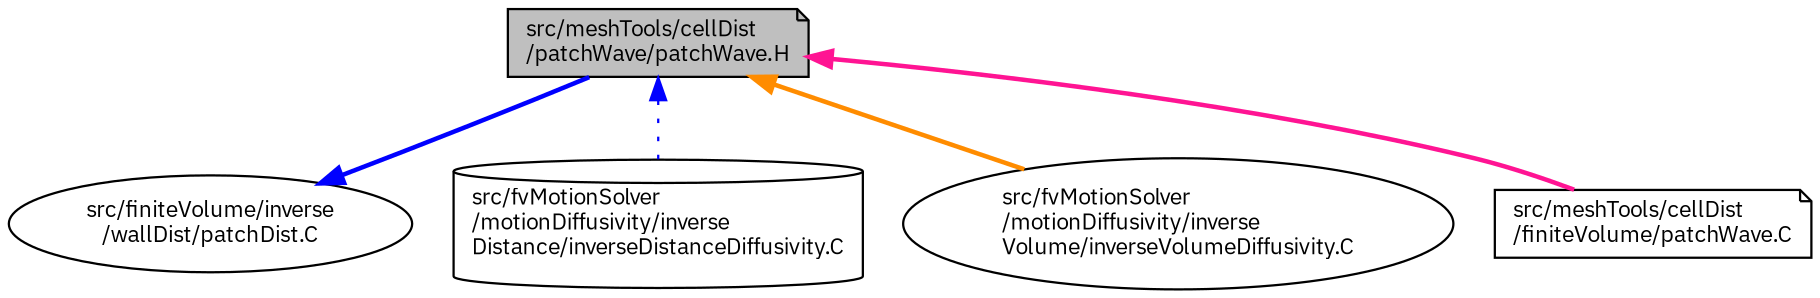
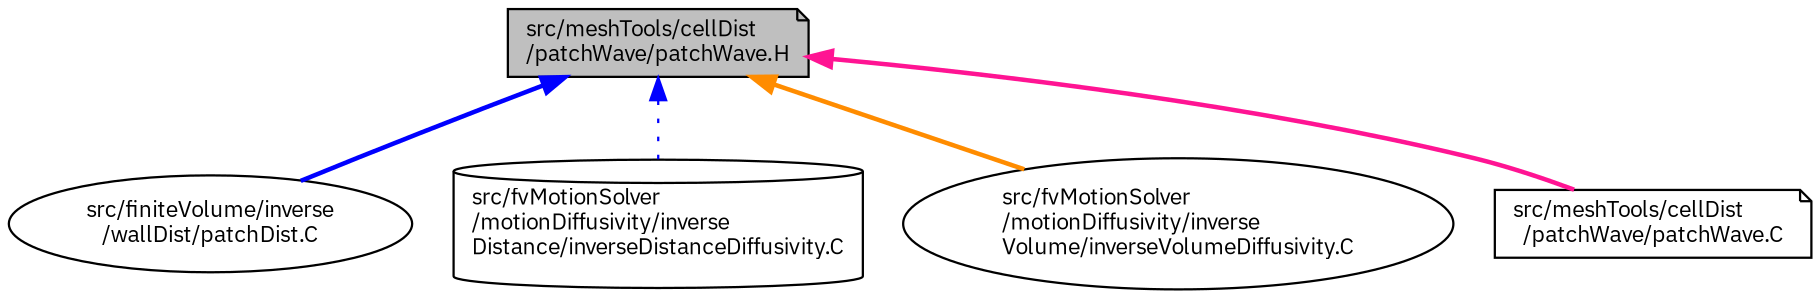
(466, 127) -> (422, 132)
(1653, 224) -> (1653, 224)
